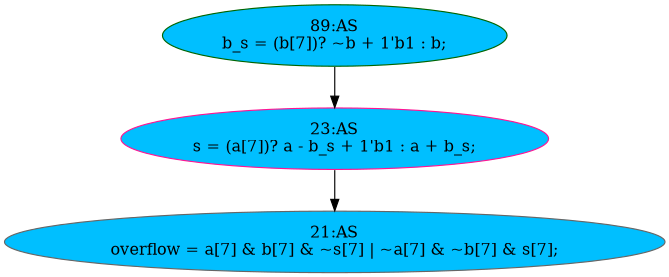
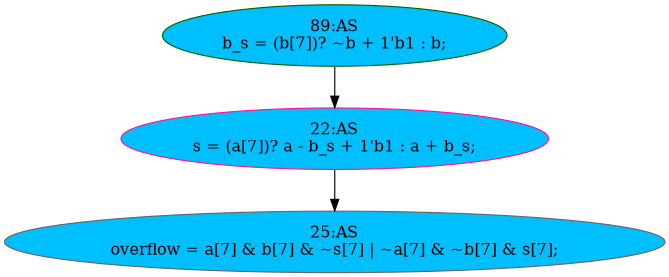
(335, 139) -> (335, 139)
(335, 242) -> (335, 242)
